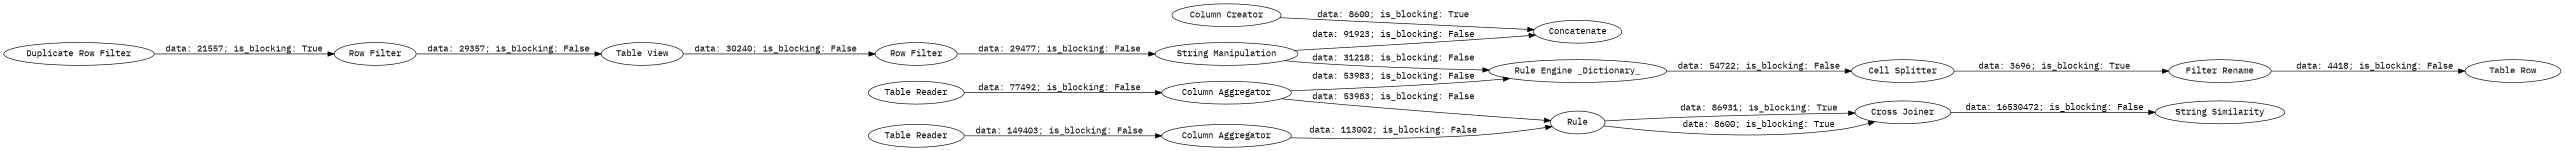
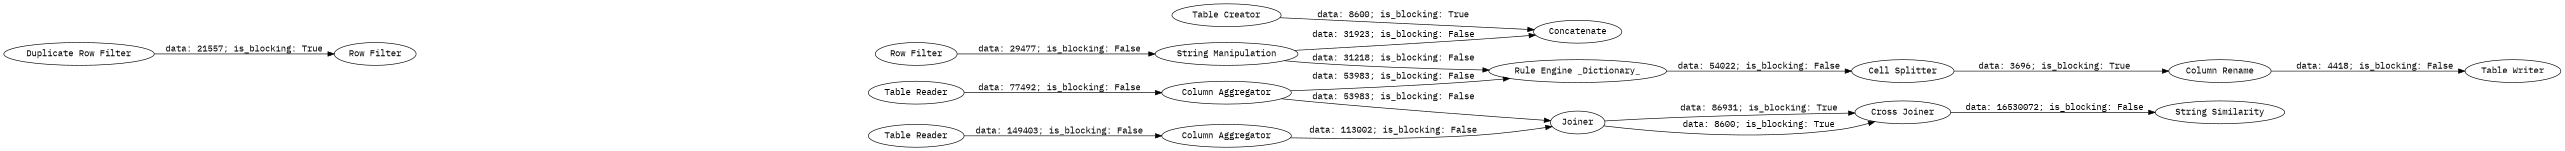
(1227, 15) -> (1227, 15)
(1393, 35) -> (1393, 35)
(642, 54) -> none
(1759, 66) -> (1759, 66)
(2220, 71) -> (2220, 71)
(2513, 71) -> (2513, 71)
(2055, 108) -> (2055, 108)
(1578, 123) -> (1578, 123)
